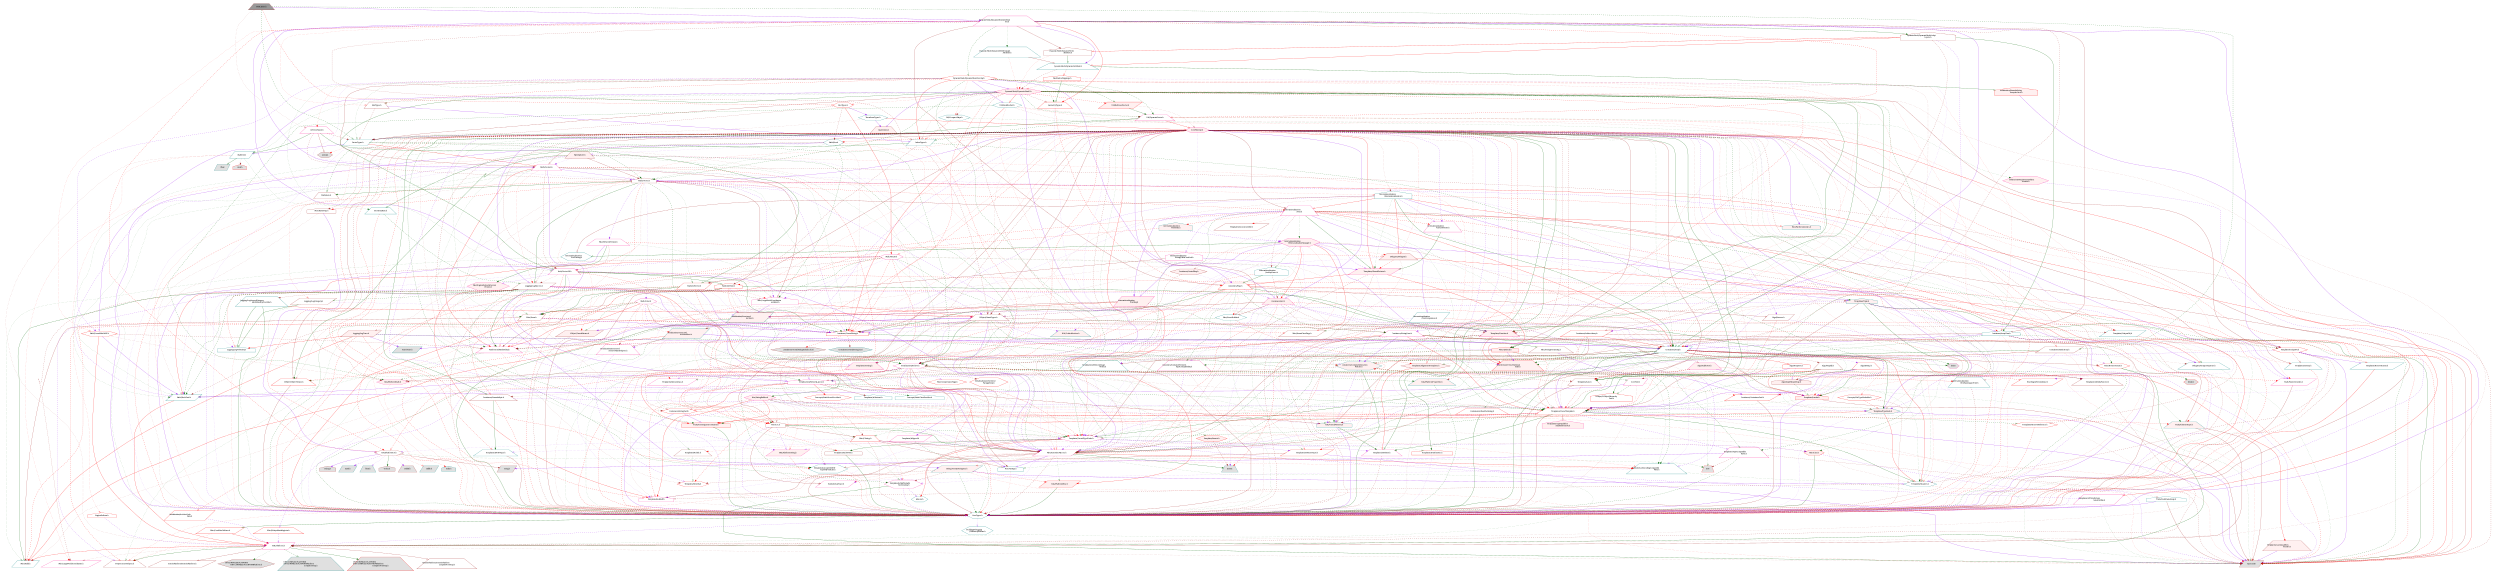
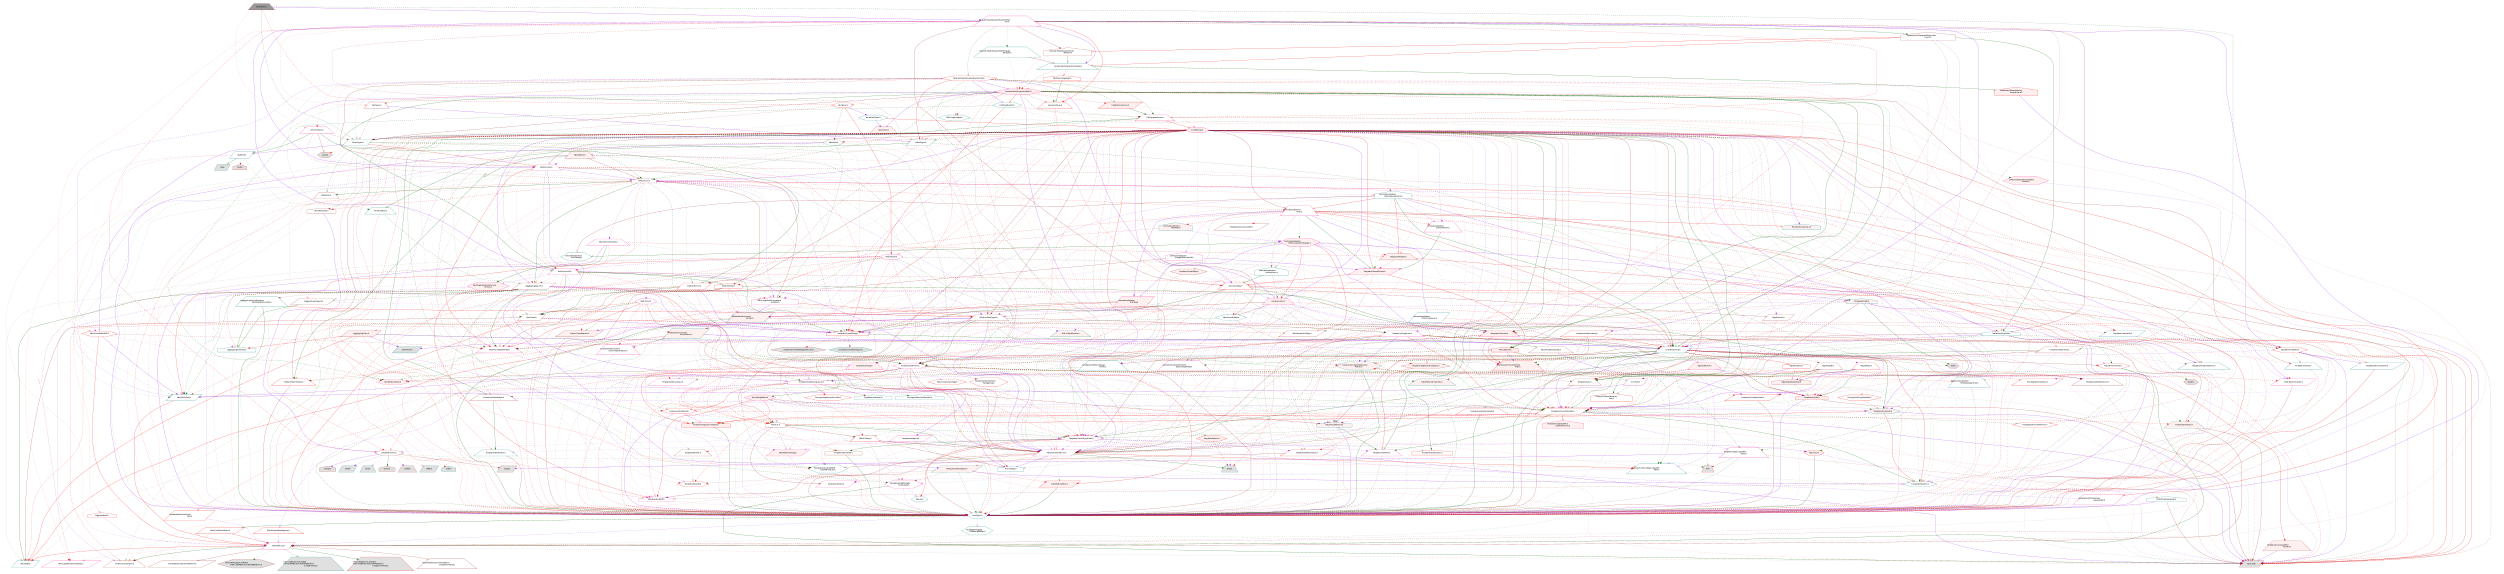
(2339, 345) -> none
